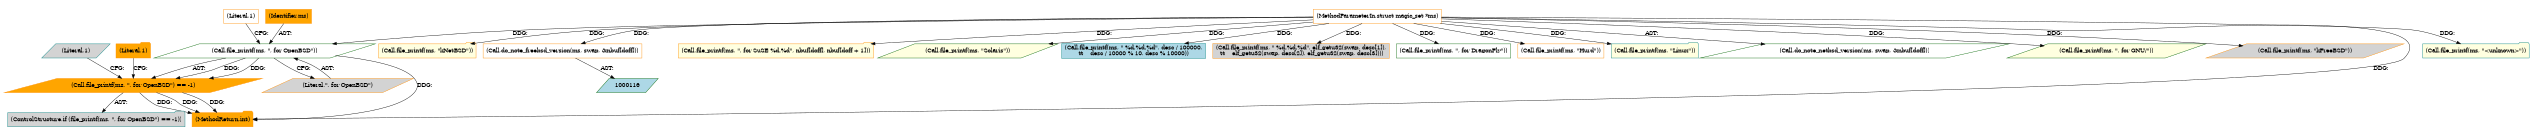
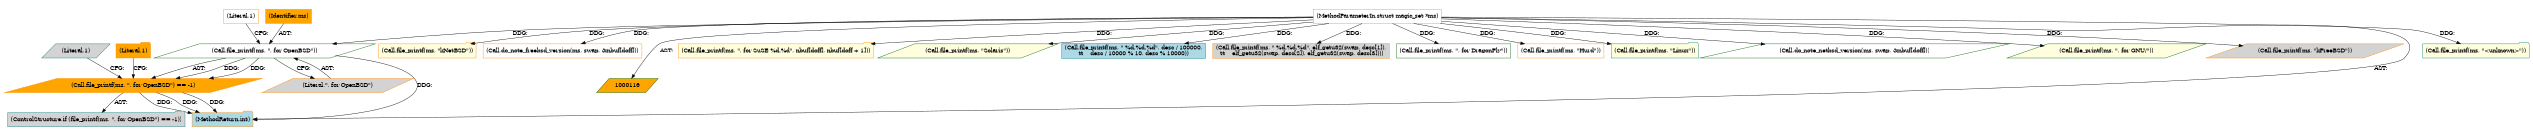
(1653, 33) -> (1653, 33)
(593, 67) -> (966, 25)
(2382, 68) -> (2382, 68)
(627, 86) -> (627, 86)
(223, 120) -> (223, 120)
